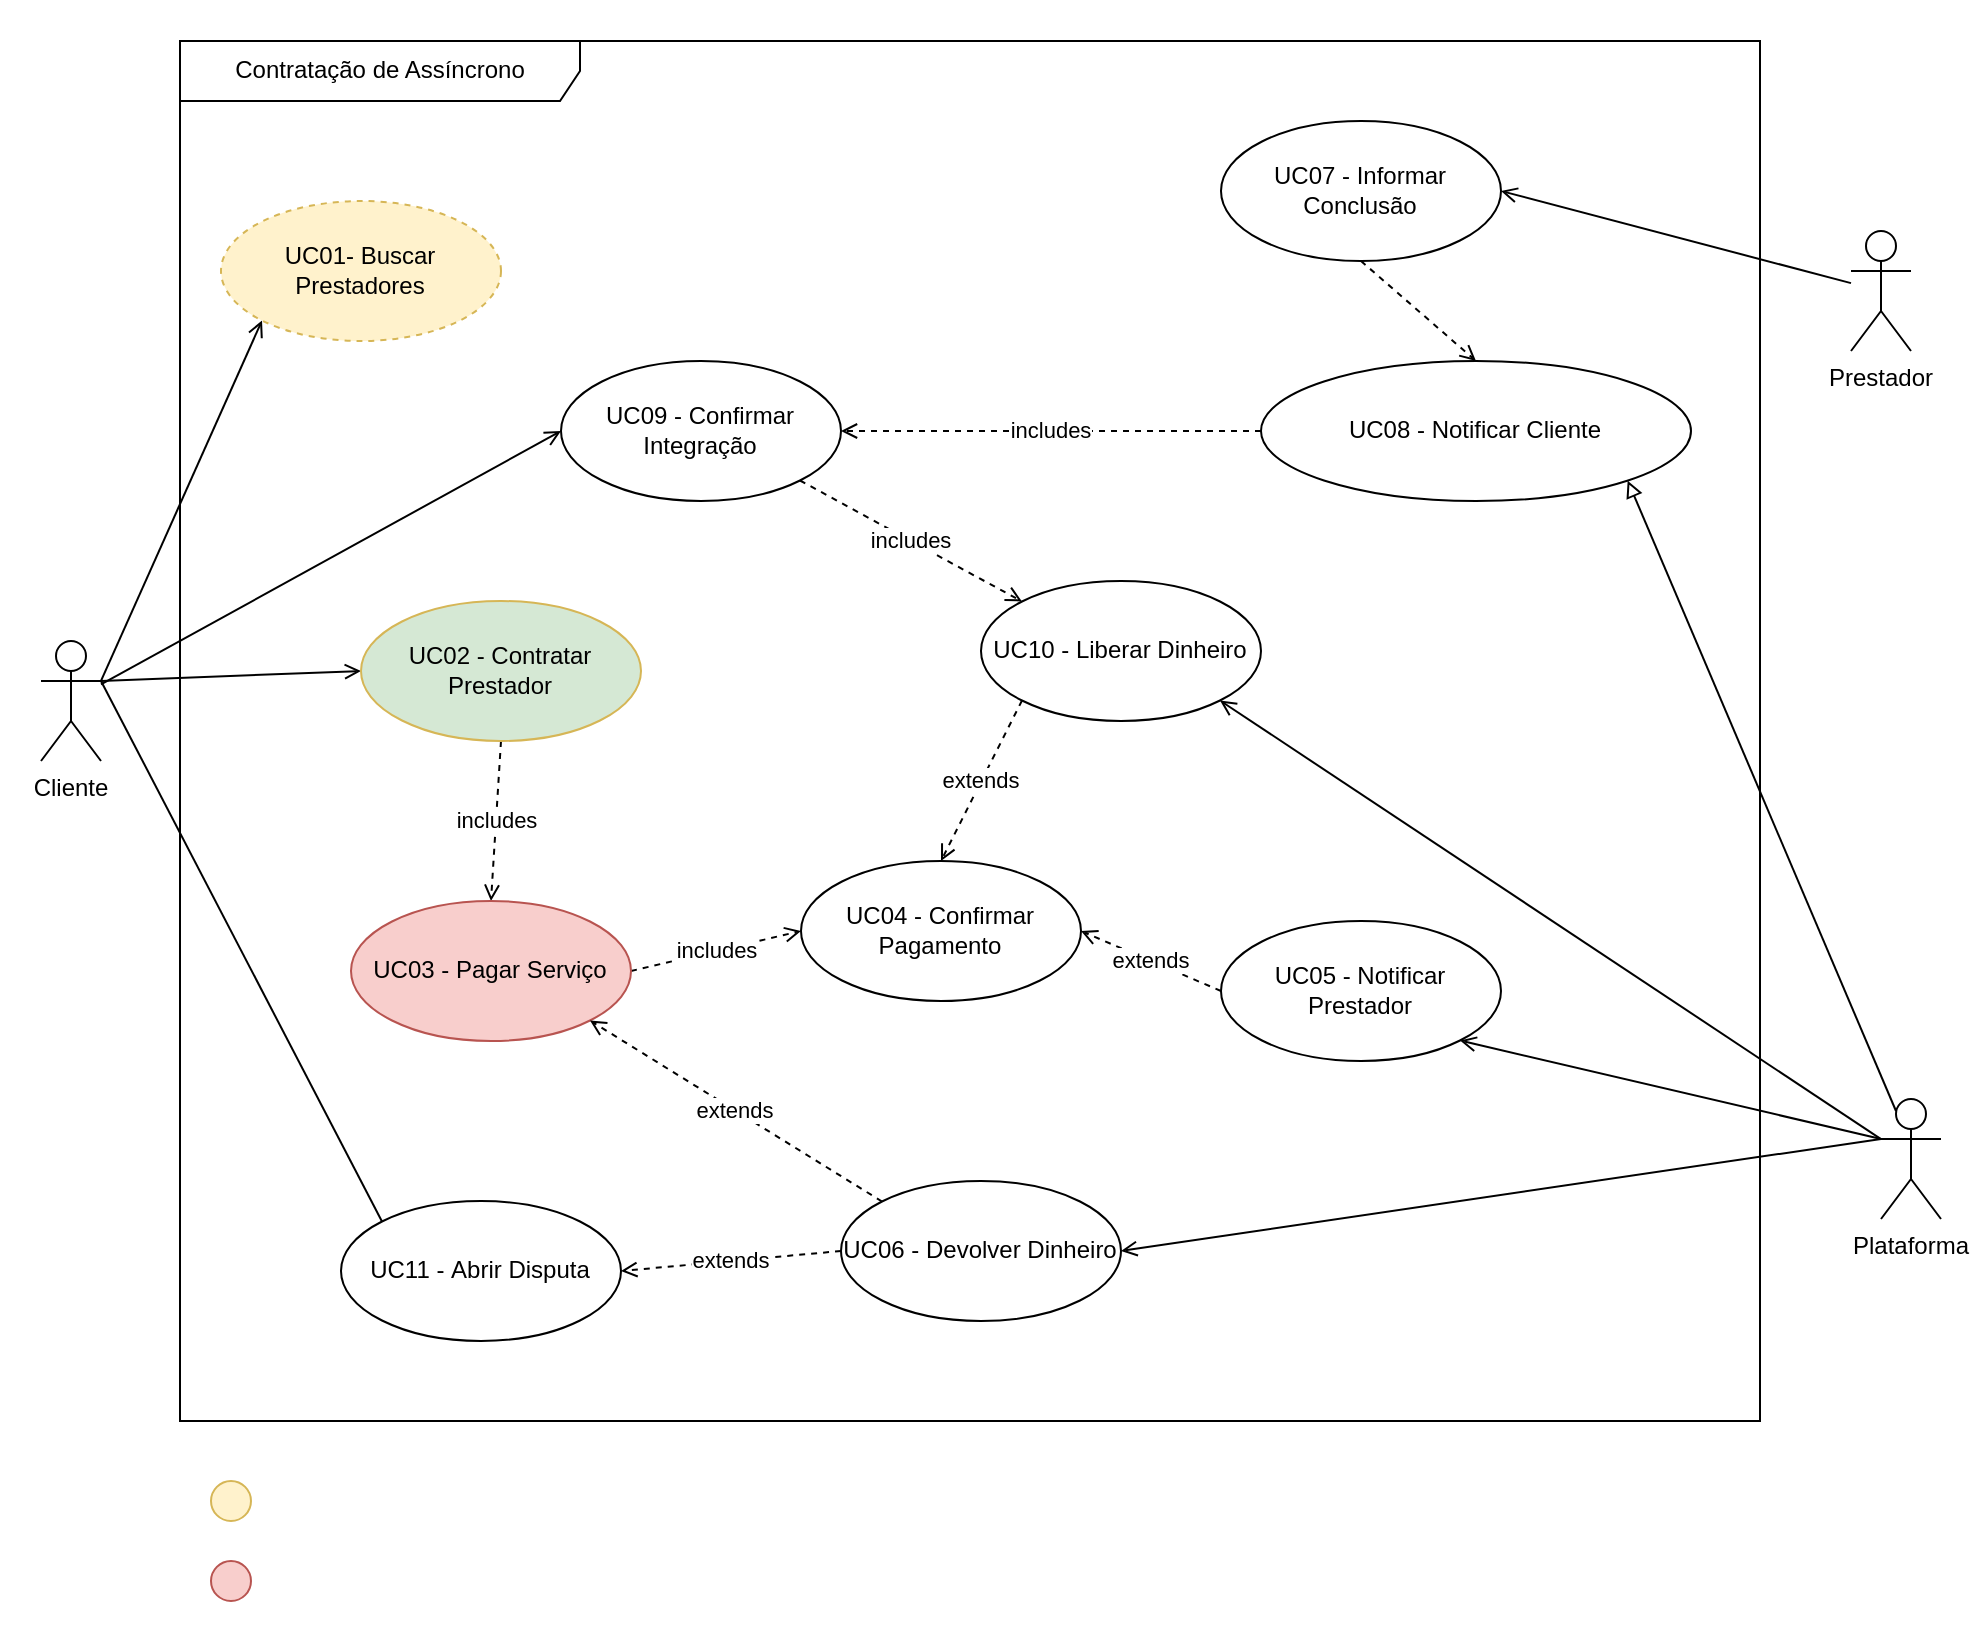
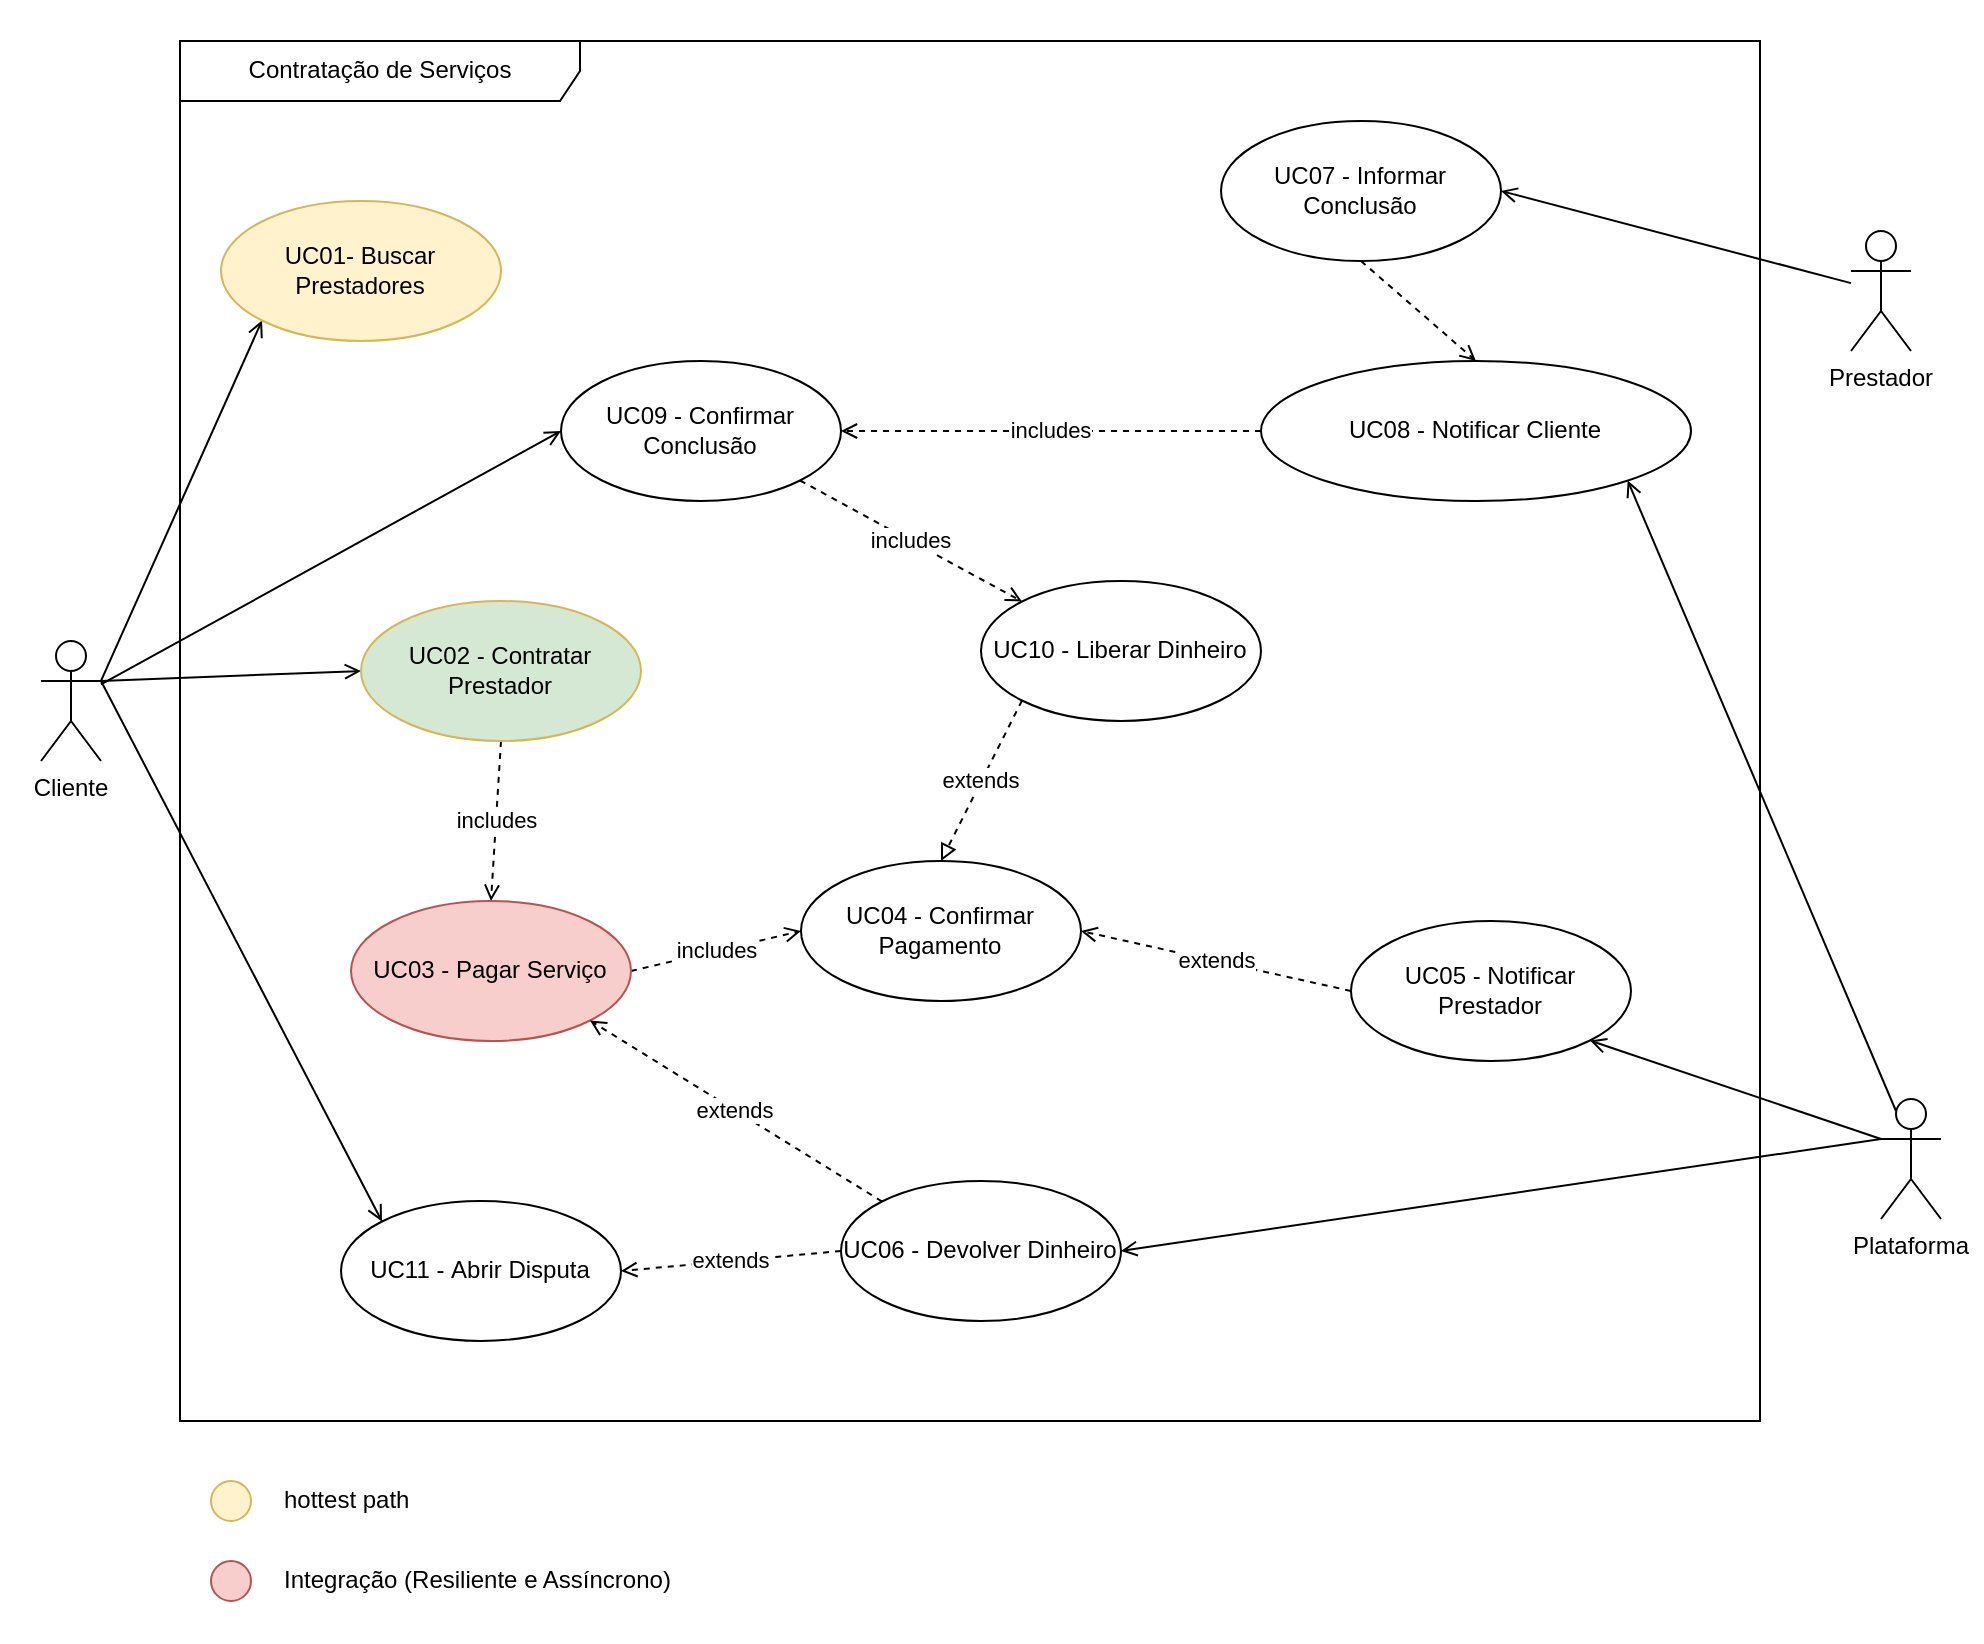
(381, 71) -> (381, 71)
(361, 271) -> (361, 271)
(701, 431) -> (701, 431)
(1634, 496) -> (1632, 491)
(947, 850) -> (949, 845)
(1491, 880) -> none
(1361, 991) -> (1491, 991)
(379, 1215) -> (379, 1215)
none -> (361, 1501)
none -> (491, 1581)
